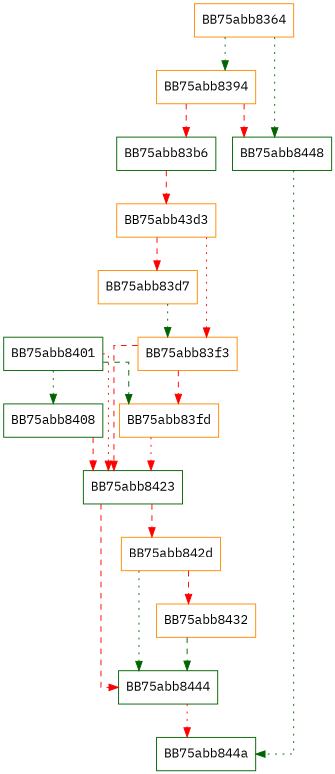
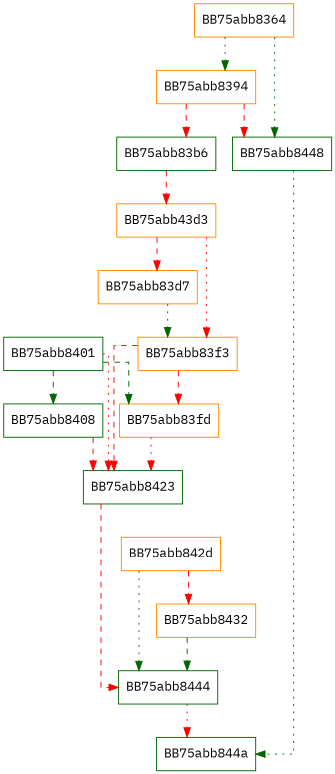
(53, 382) -> (53, 382)
(152, 516) -> none
